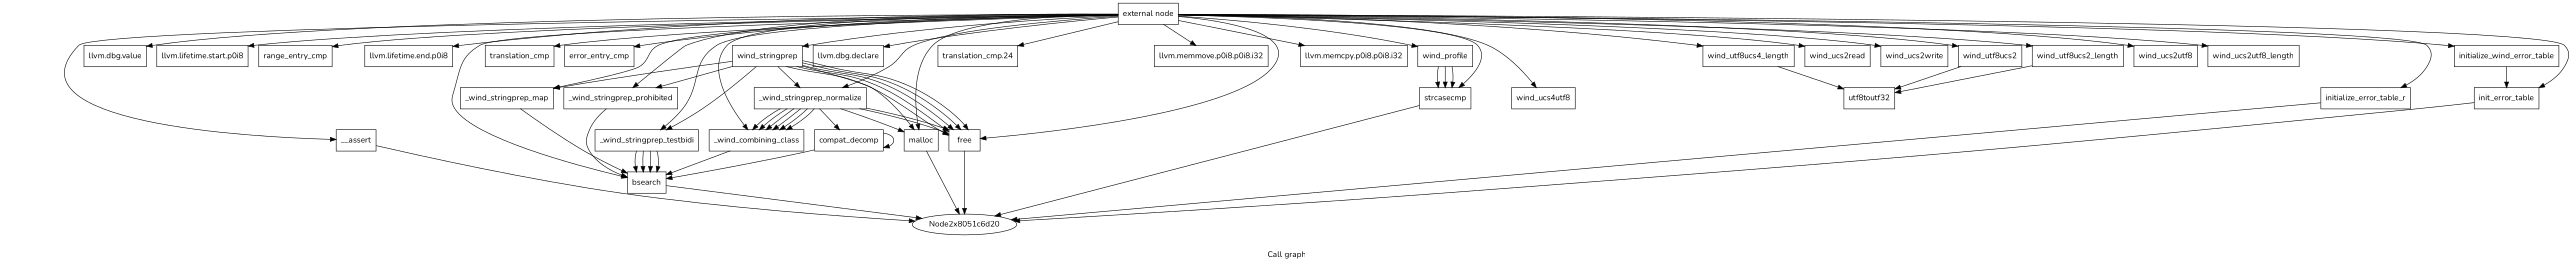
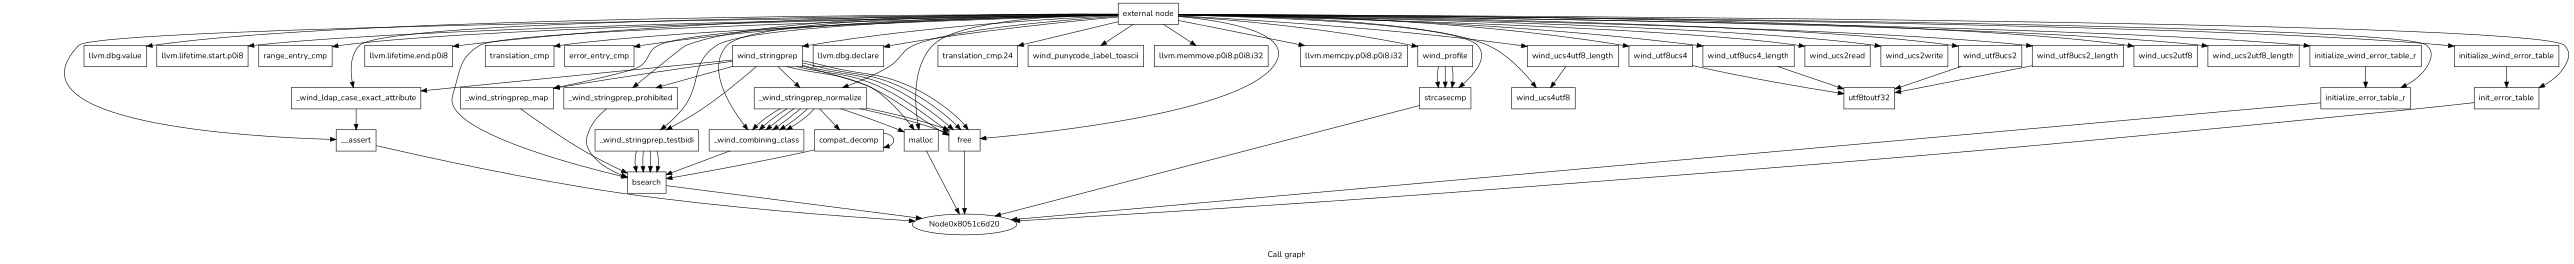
none -> (1086, 56)
none -> (1573, 56)
none -> (1661, 56)
none -> (2366, 56)
none -> (356, 98)
(965, 224) -> (965, 224)
